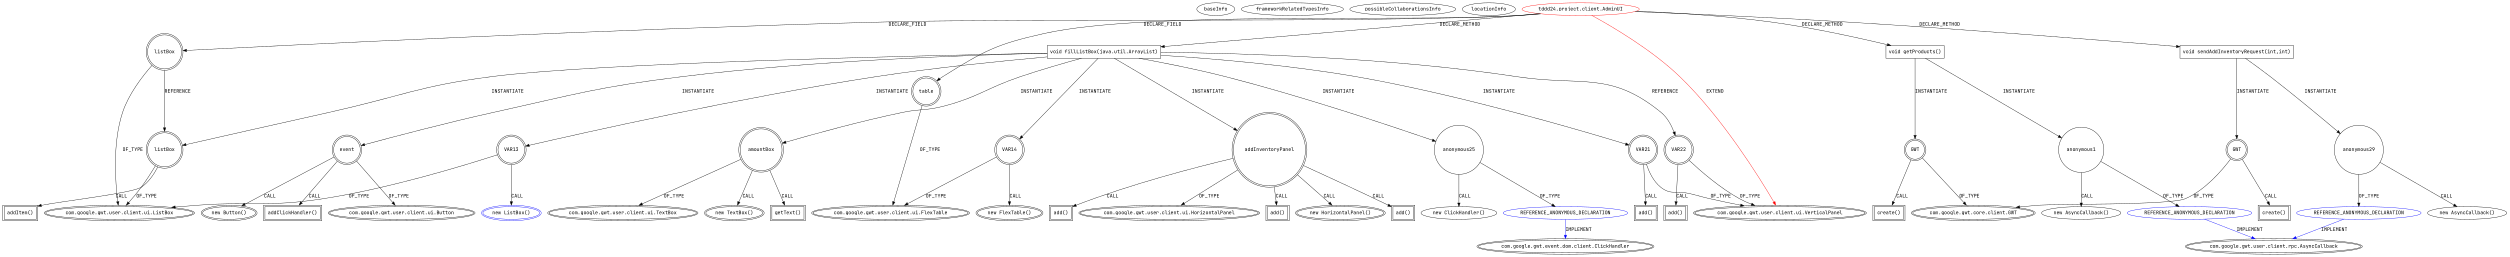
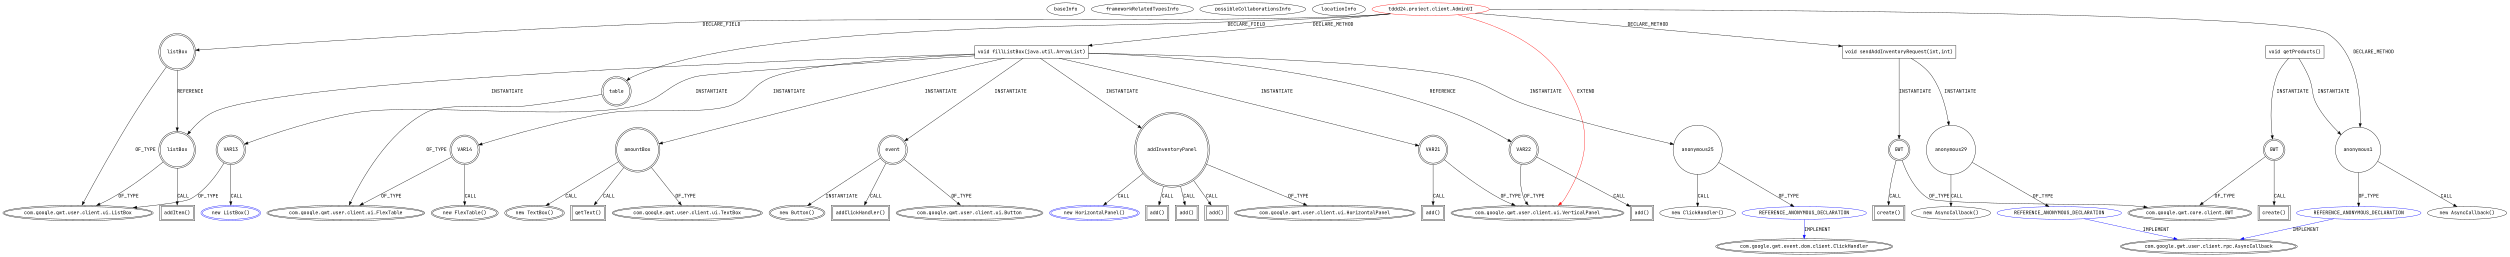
(1763, 21) -> (1959, 13)
(270, 196) -> (842, 196)
(1340, 213) -> (1094, 213)
